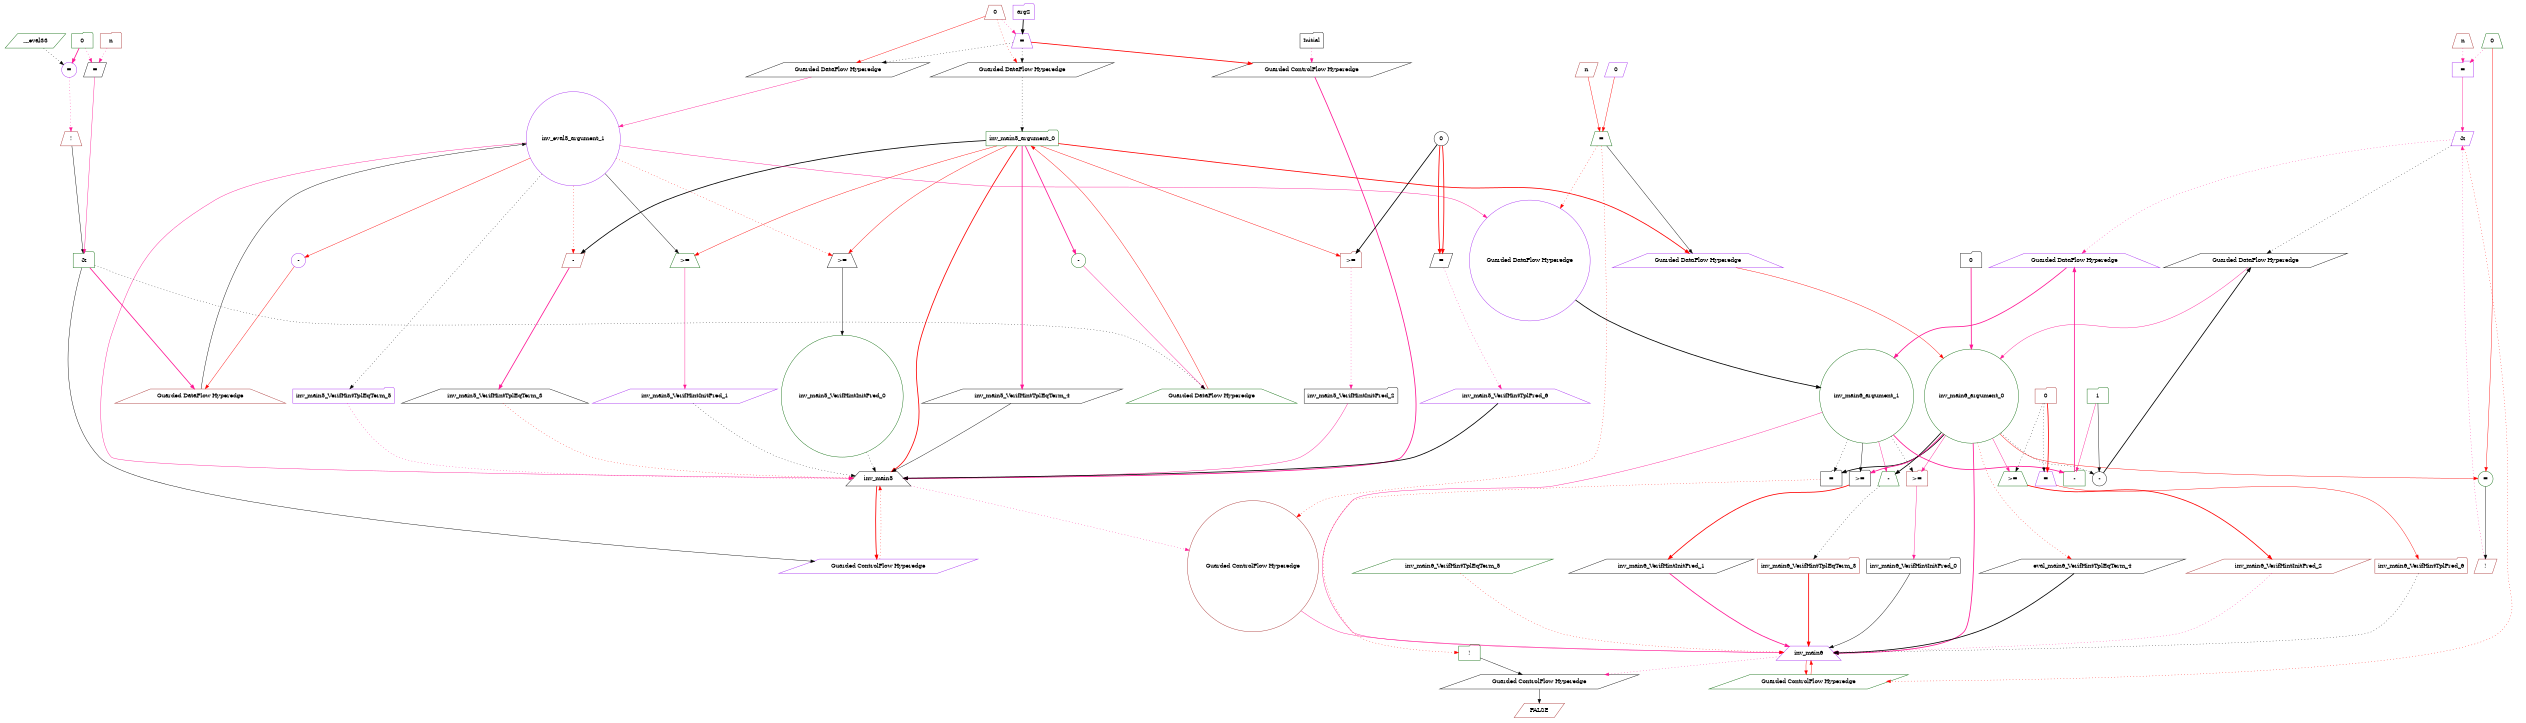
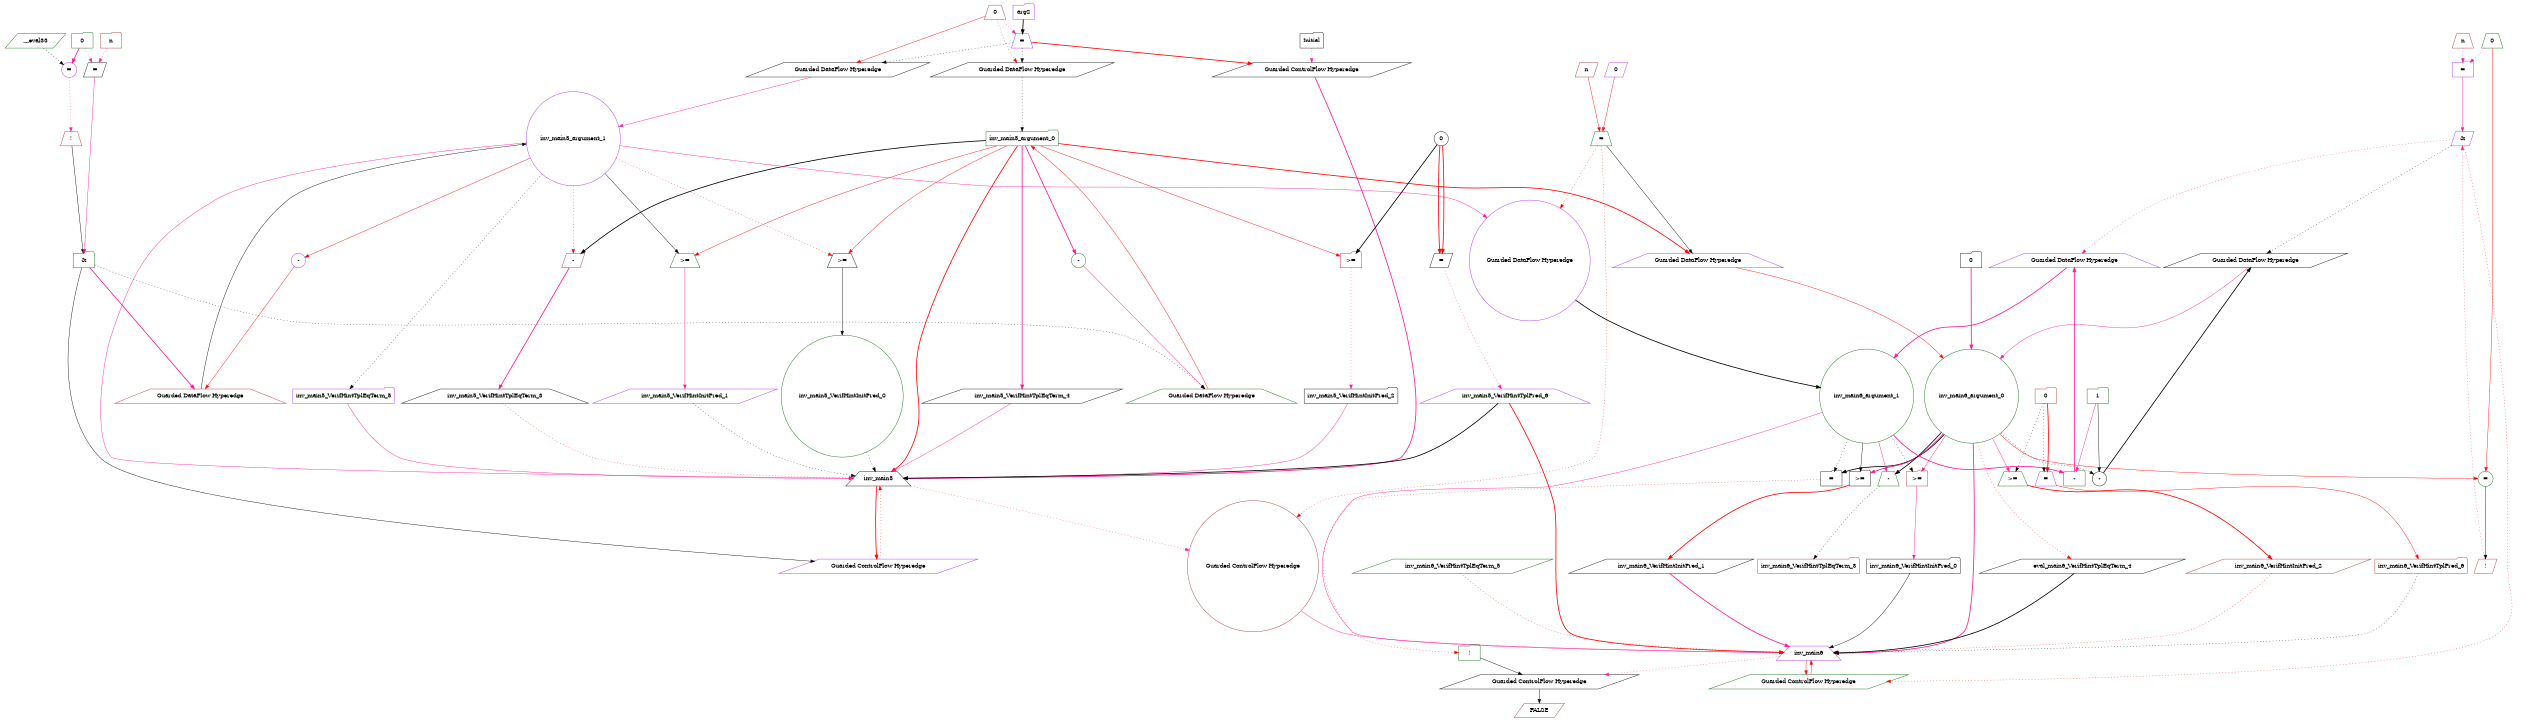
(573, 139) -> (573, 139)
(954, 438) -> (954, 438)
(506, 471) -> (506, 471)
(1809, 608) -> (1562, 620)
(2064, 644) -> (2064, 644)
